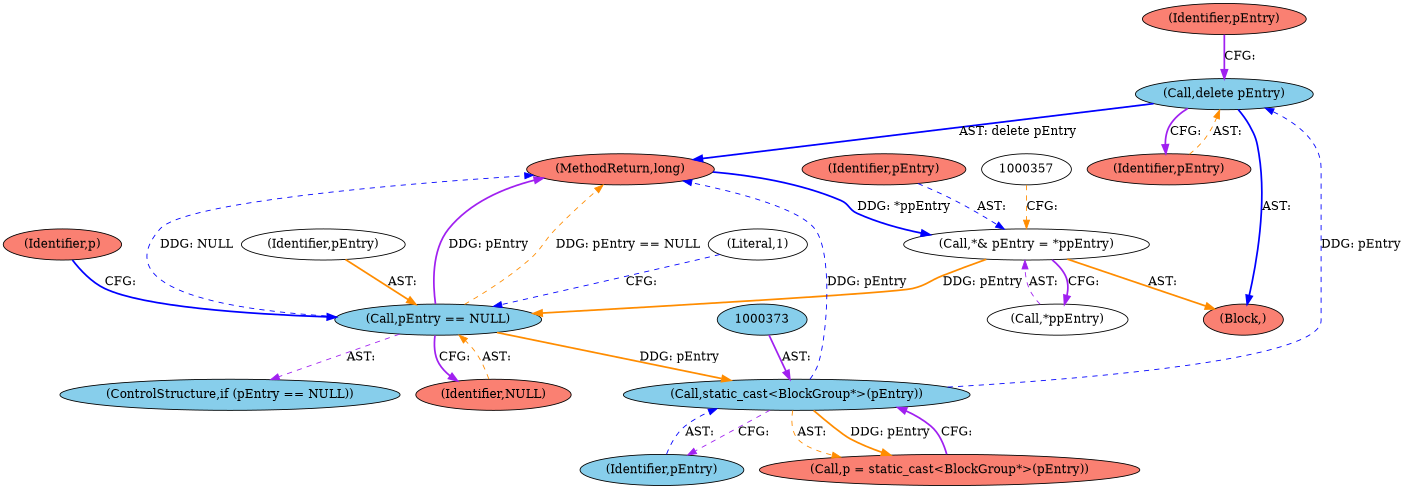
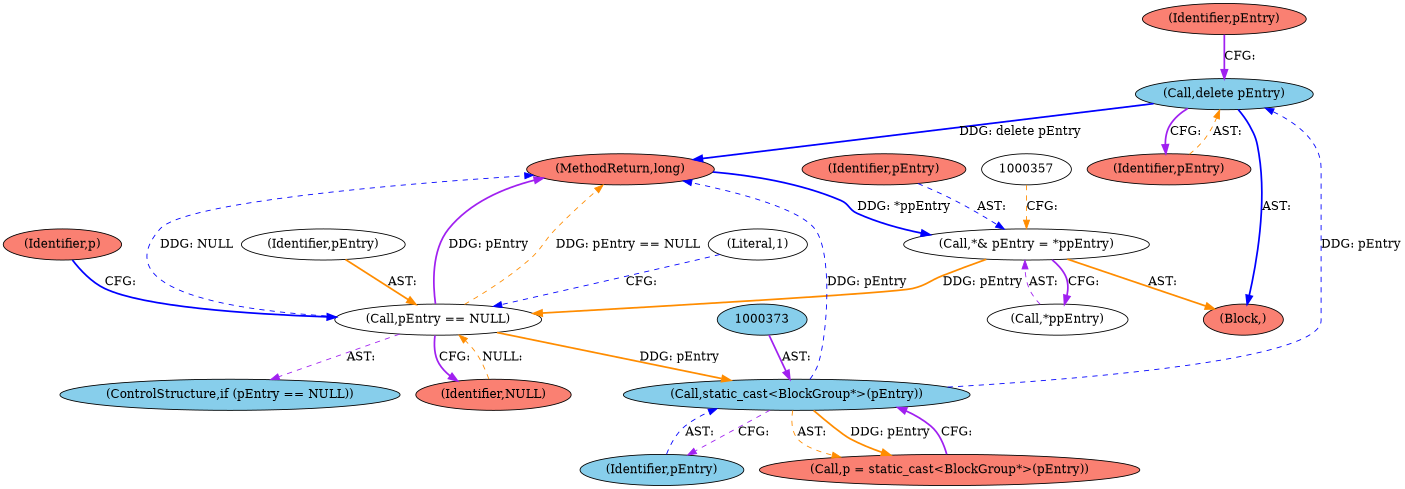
(1018, 132) -> (1020, 132)
(438, 320) -> (438, 320)
(499, 357) -> (505, 357)
